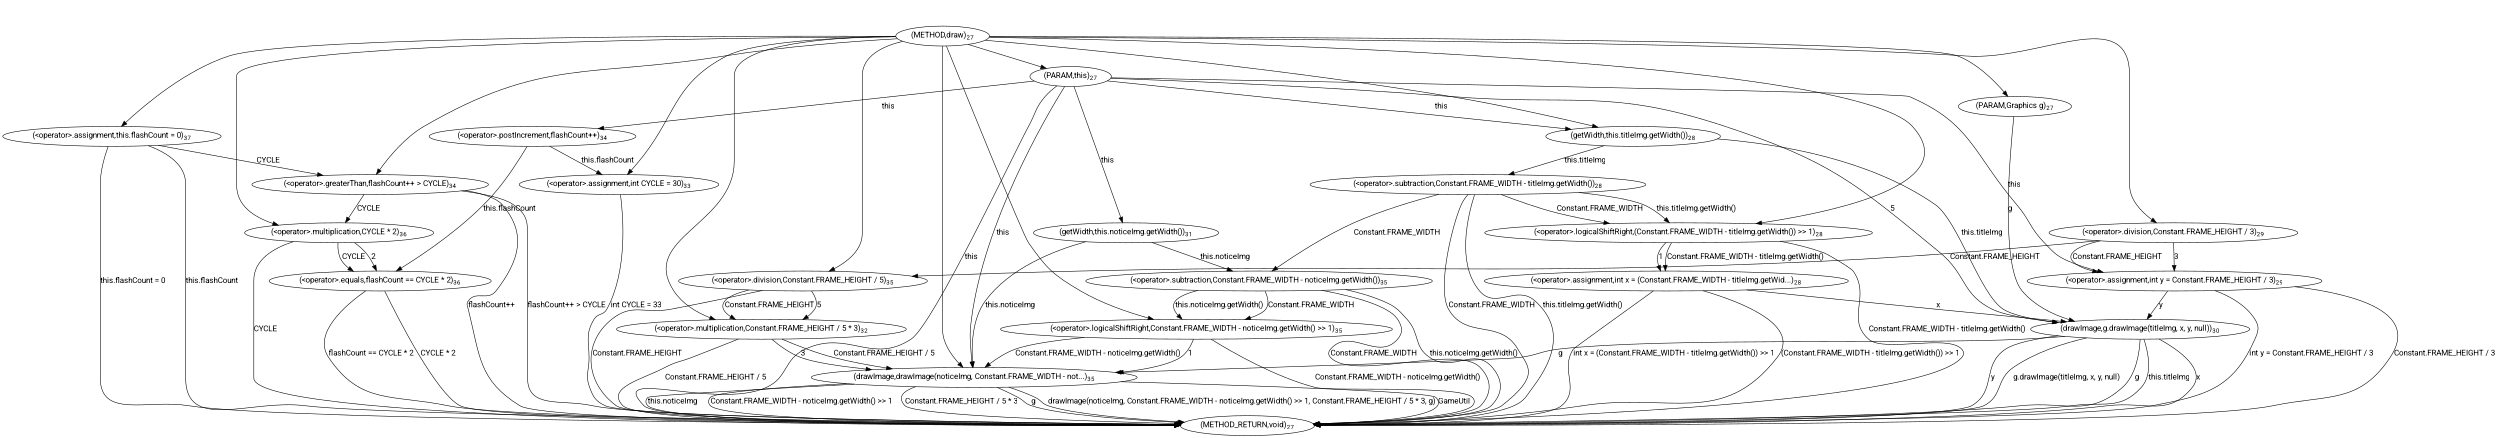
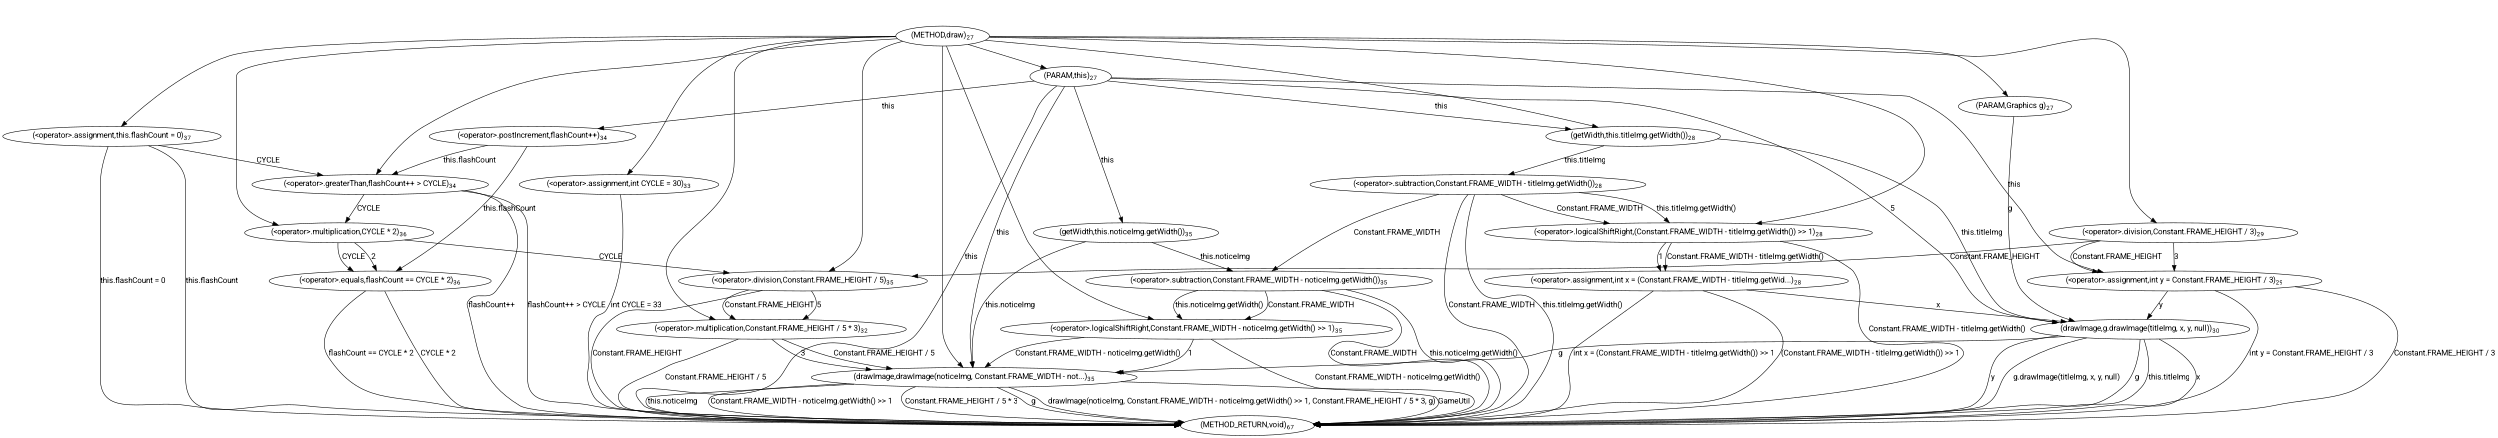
(573, 159) -> (442, 157)
(1189, 232) -> (1189, 232)
(390, 407) -> (564, 256)
(1291, 425) -> (1291, 425)
